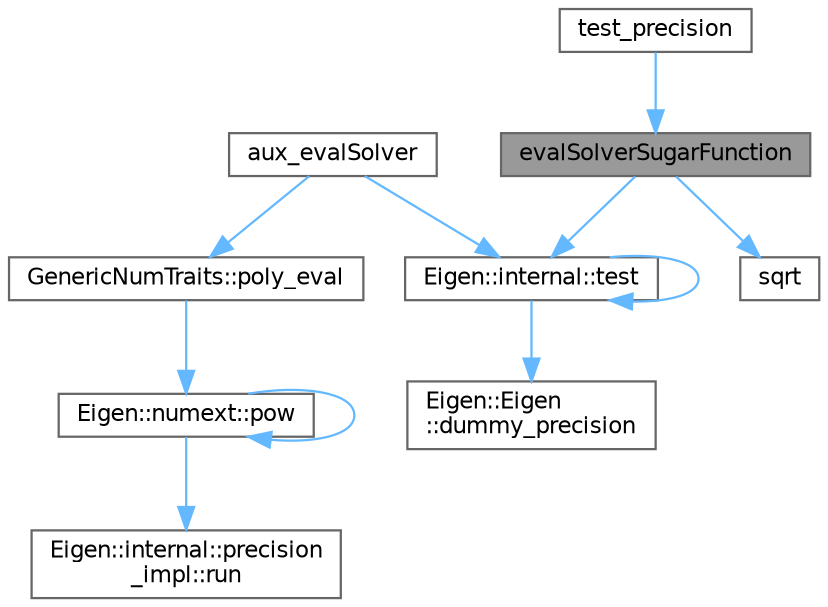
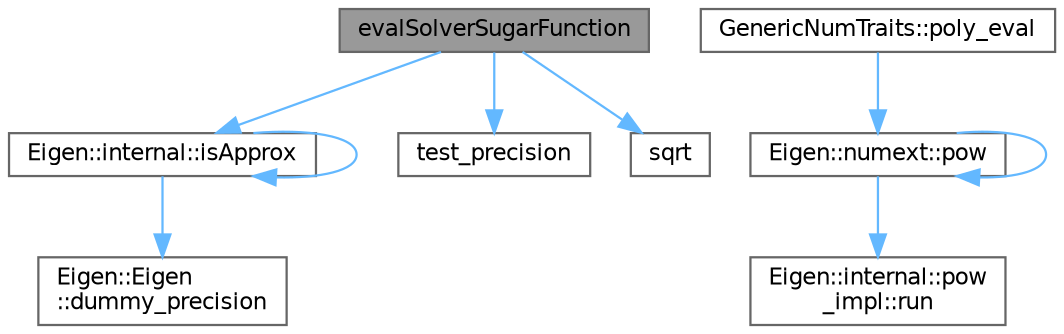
(656, 81) -> (494, 81)
(333, 155) -> none
(532, 279) -> (162, 155)
(186, 564) -> (878, 291)
